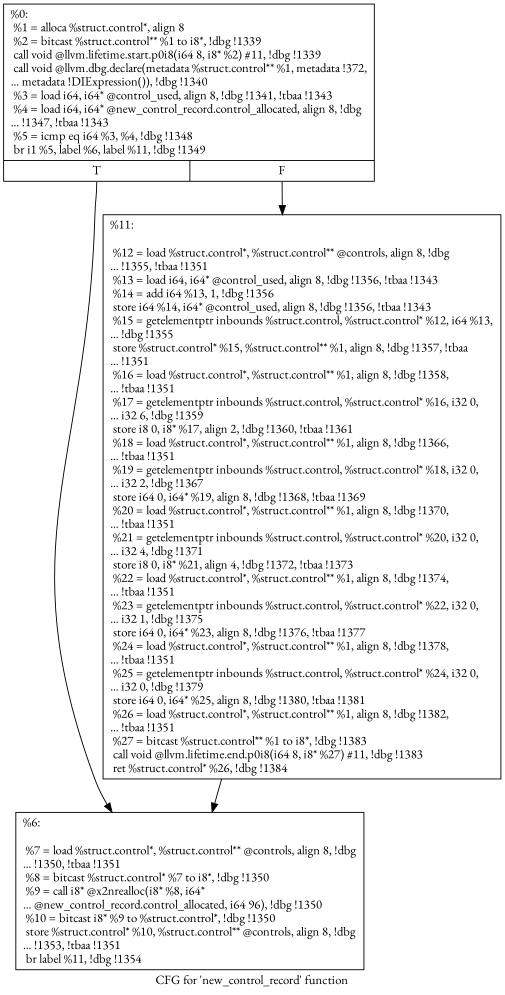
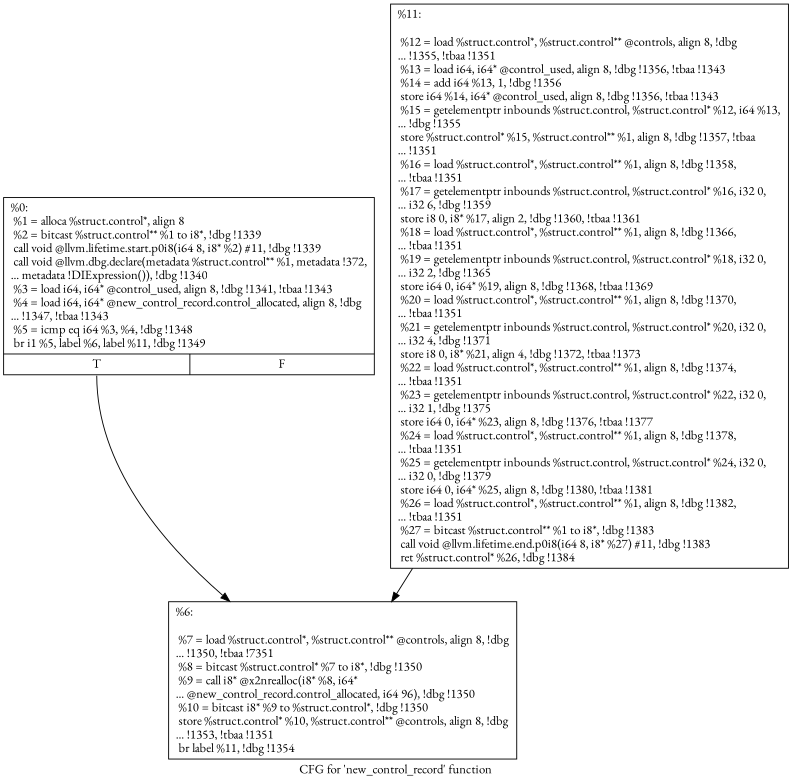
(282, 194) -> none
(157, 483) -> (444, 273)
(72, 864) -> (225, 653)
